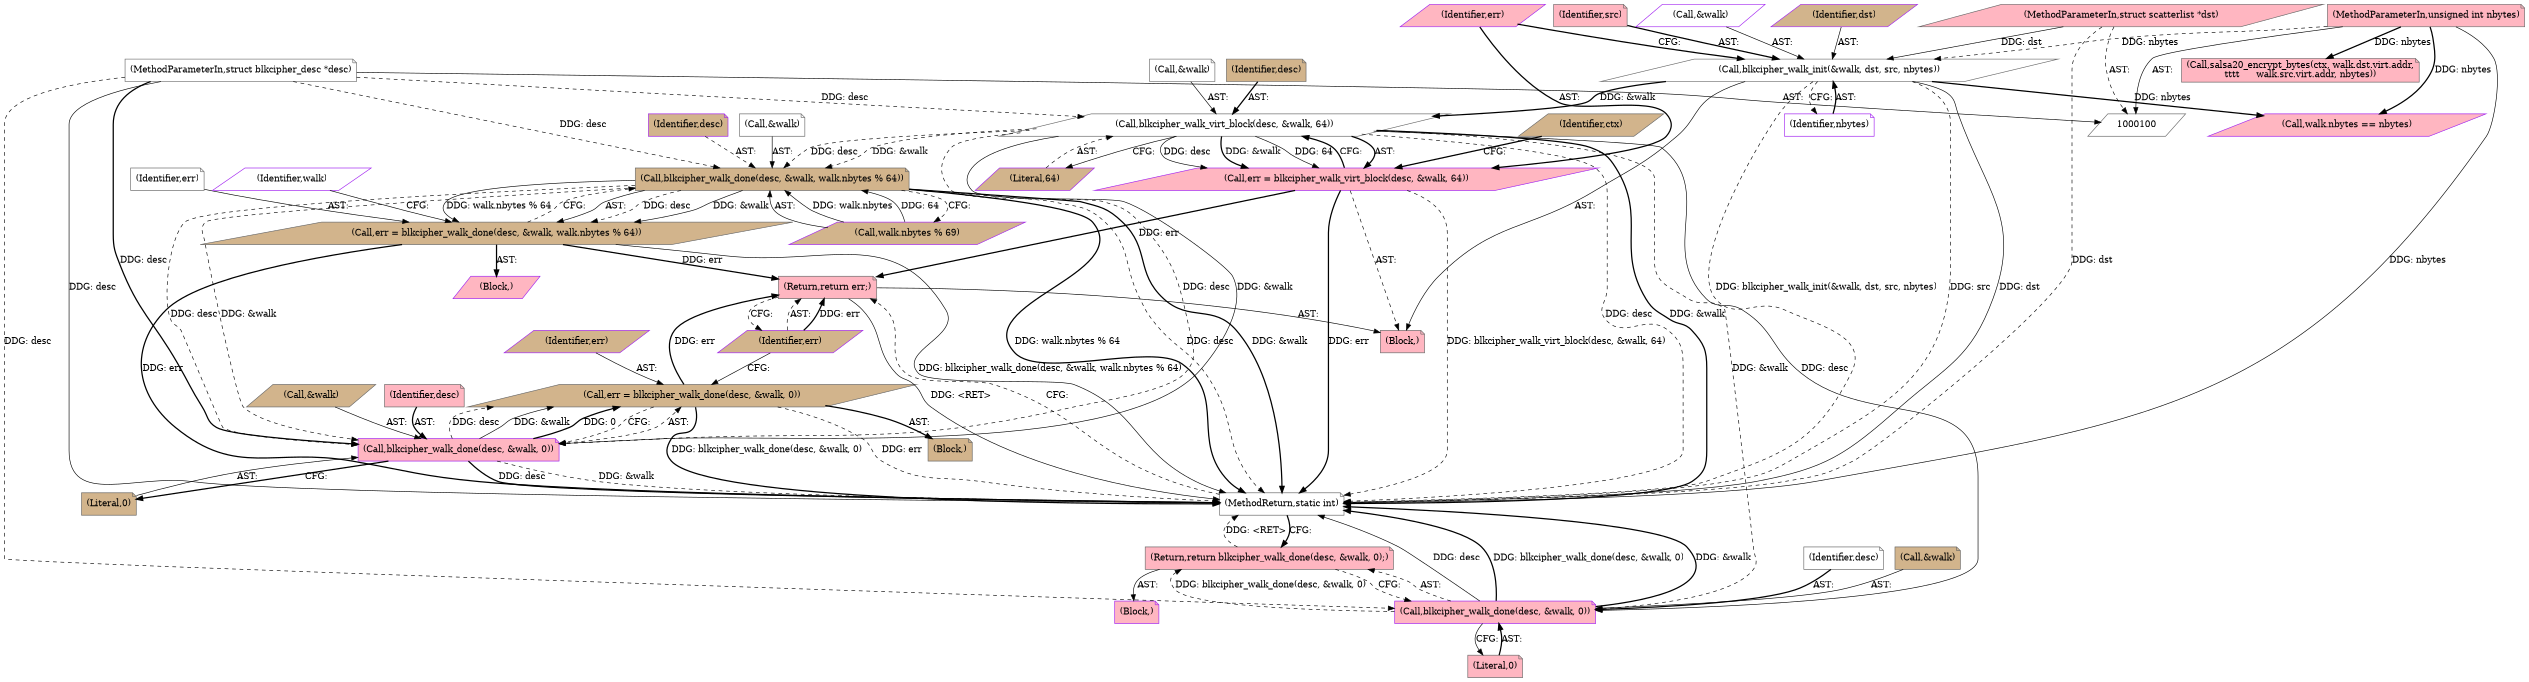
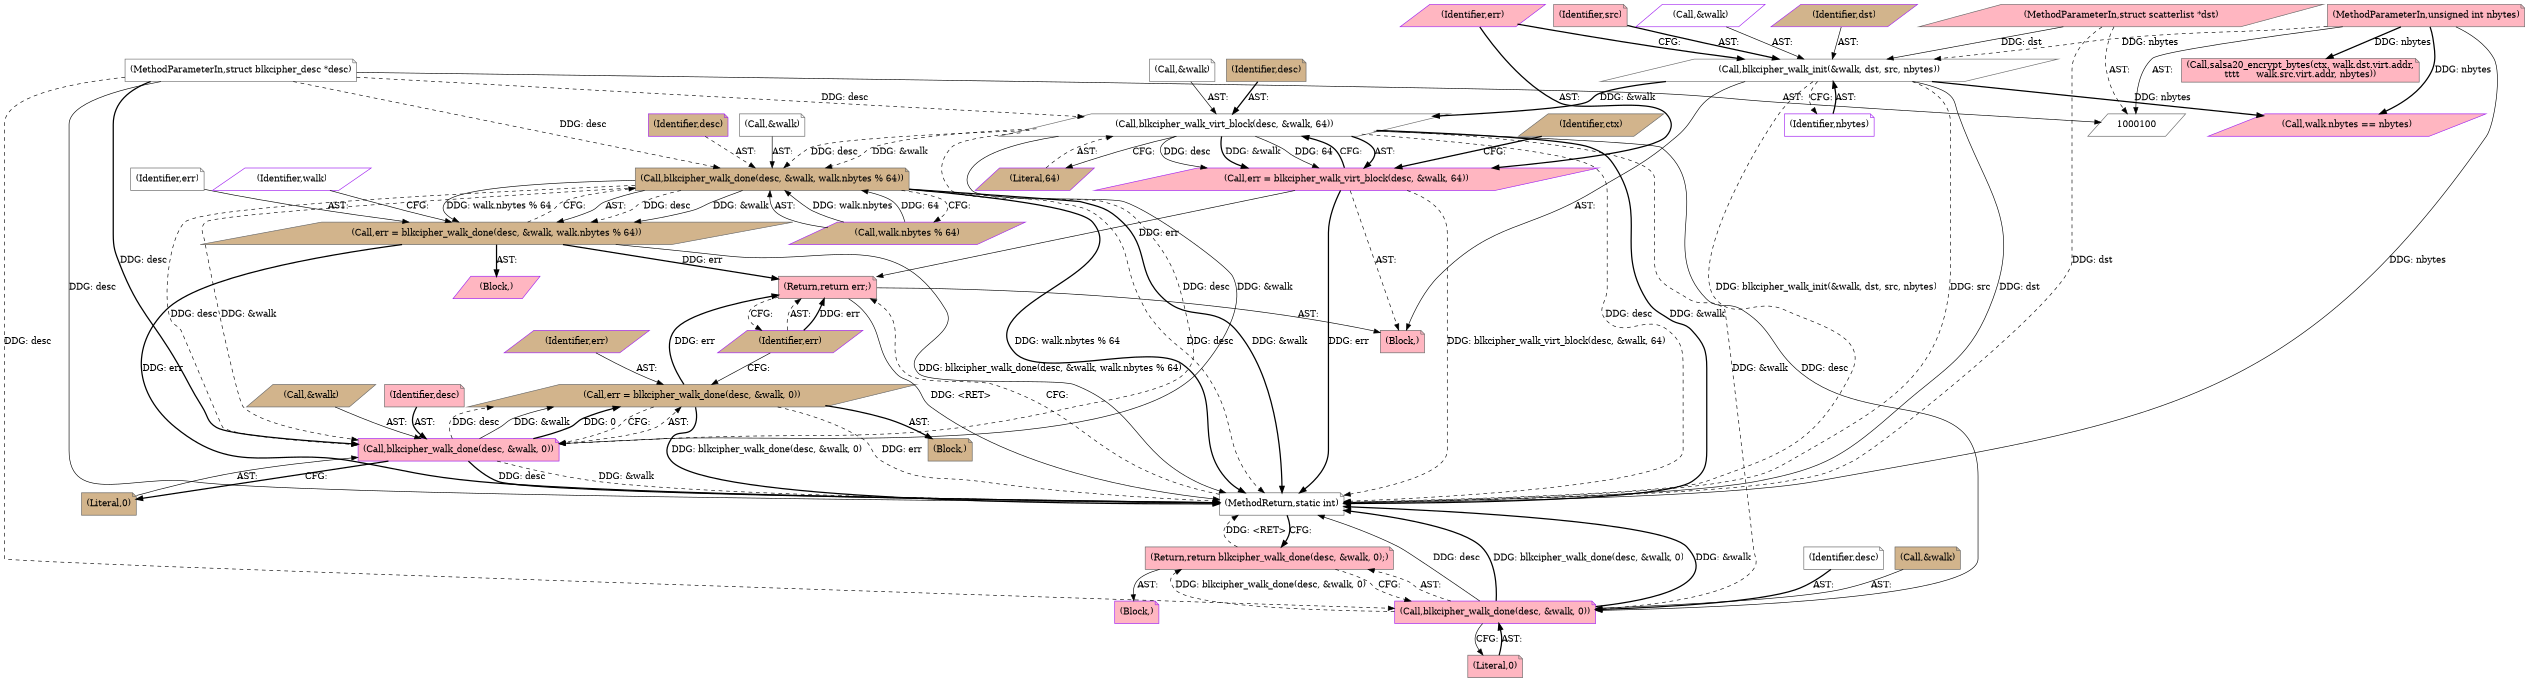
(907, 233) -> (907, 233)
(1089, 233) -> (1089, 233)
